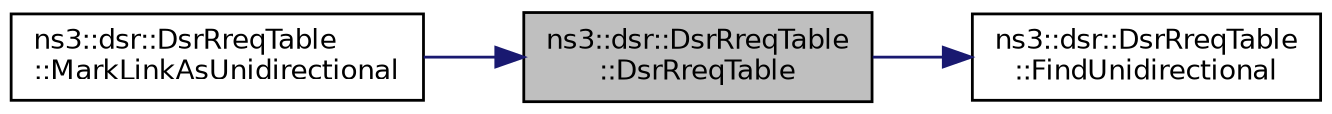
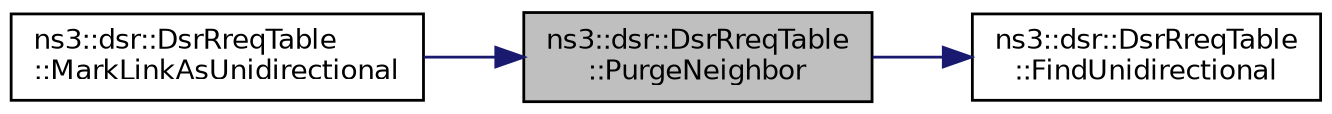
(698, 57) -> (698, 57)
